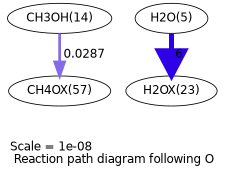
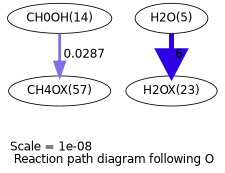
(60, 18) -> (60, 18)
